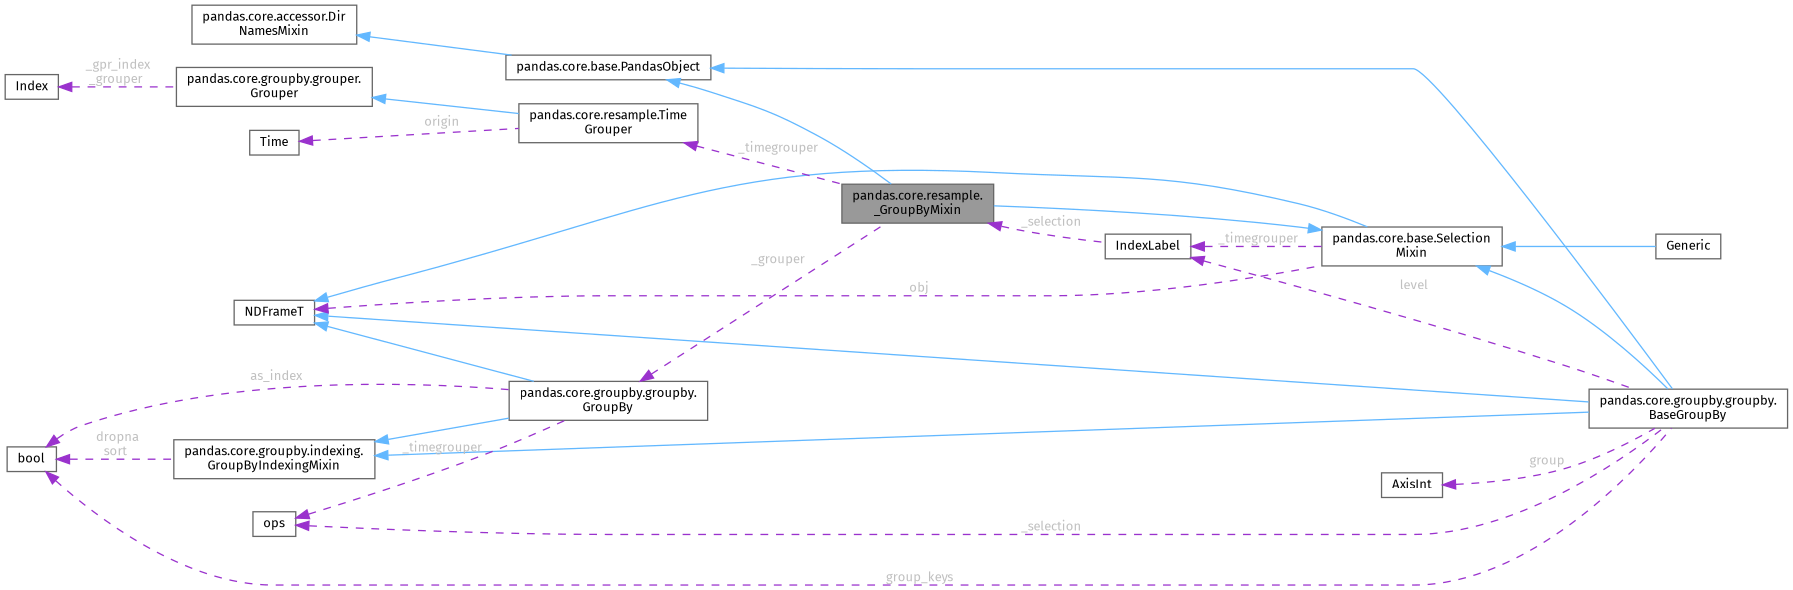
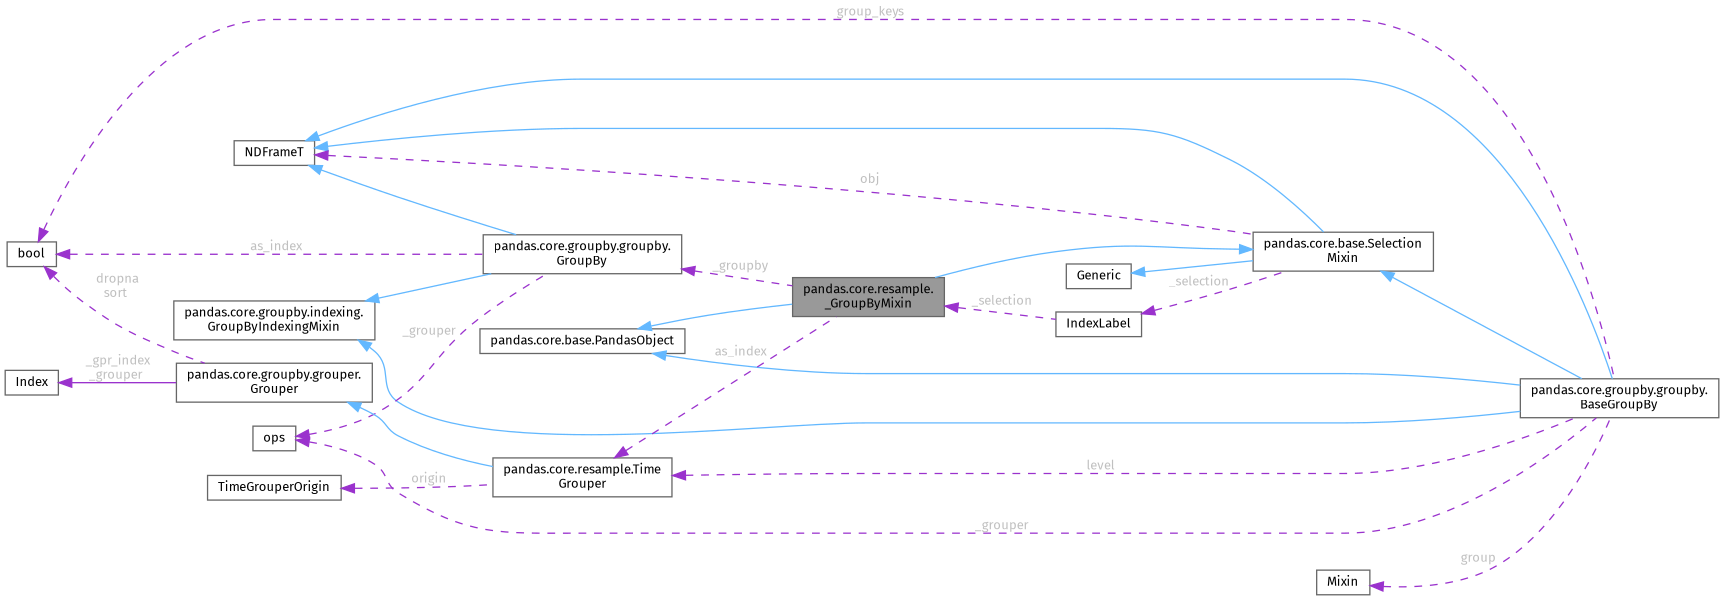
(274, 25) -> none
(124, 87) -> (124, 383)
(274, 143) -> (274, 488)
(776, 149) -> (739, 352)
(1256, 239) -> (1197, 282)
(1586, 246) -> (1199, 266)
(776, 260) -> (739, 267)
(1420, 321) -> (1134, 473)
(440, 448) -> (427, 331)
(122, 459) -> (124, 329)
(1412, 485) -> (1343, 582)
(1049, 527) -> (1000, 526)
